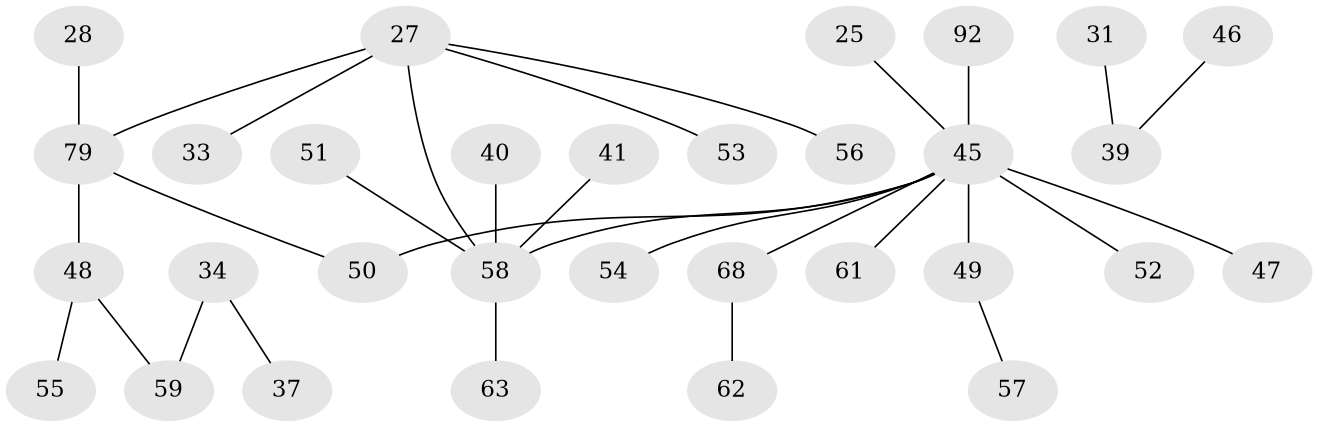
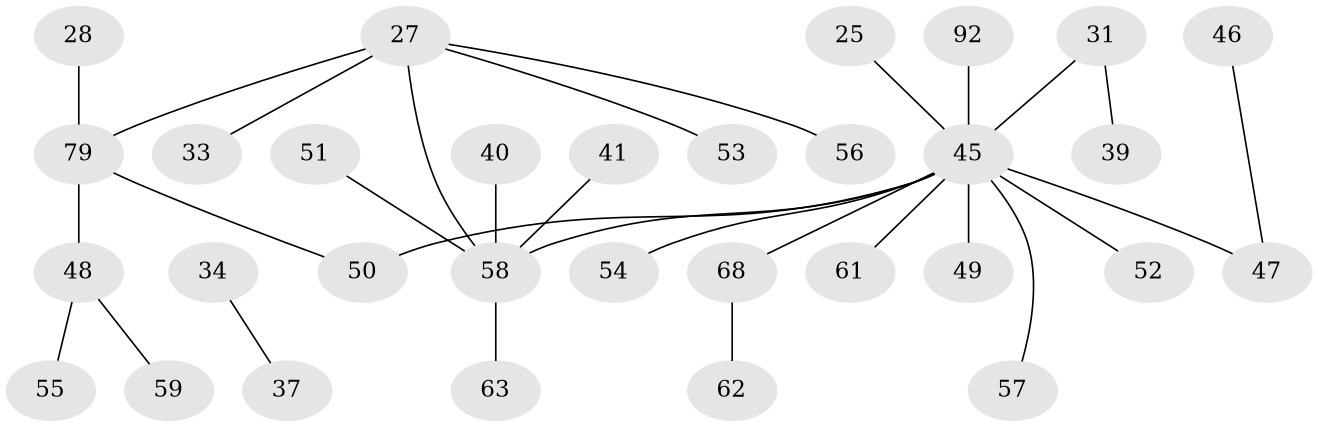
none -> (1035, 95)
(1172, 95) -> (1248, 154)
(191, 331) -> none
(991, 331) -> (1032, 266)
